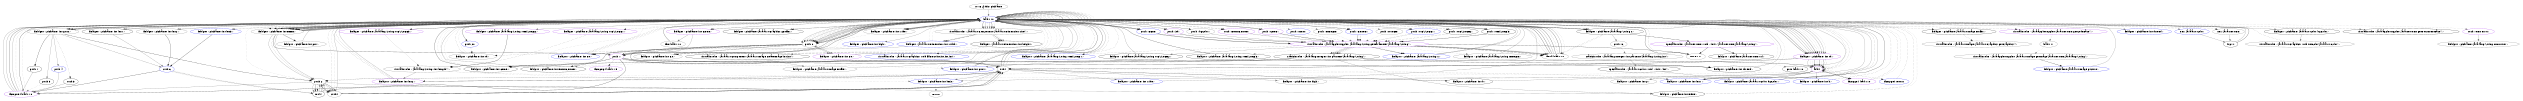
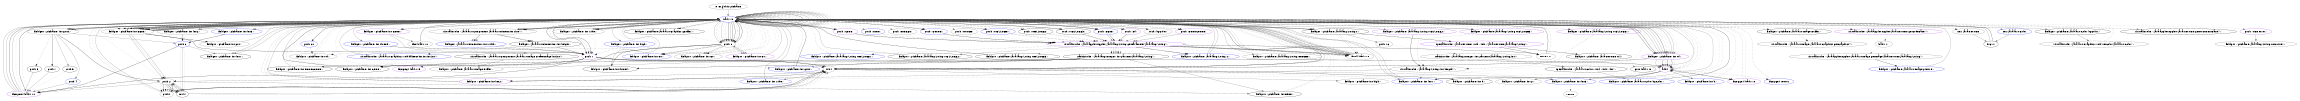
none -> (452, 48)
(136, 49) -> (201, 50)
none -> (569, 50)
